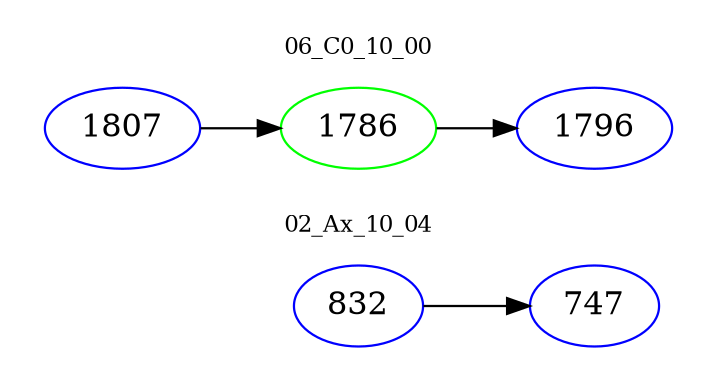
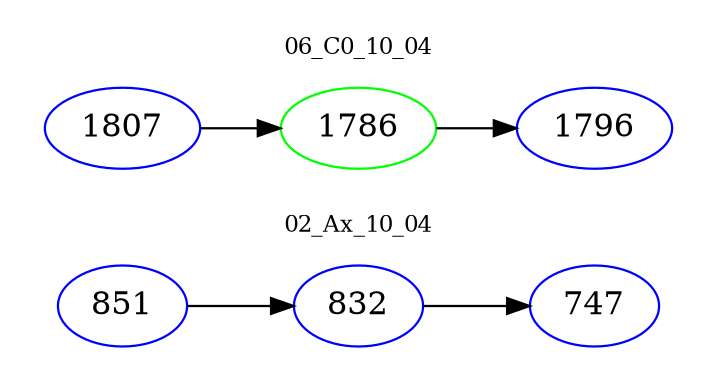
(359, 48) -> (359, 48)
none -> (123, 306)
